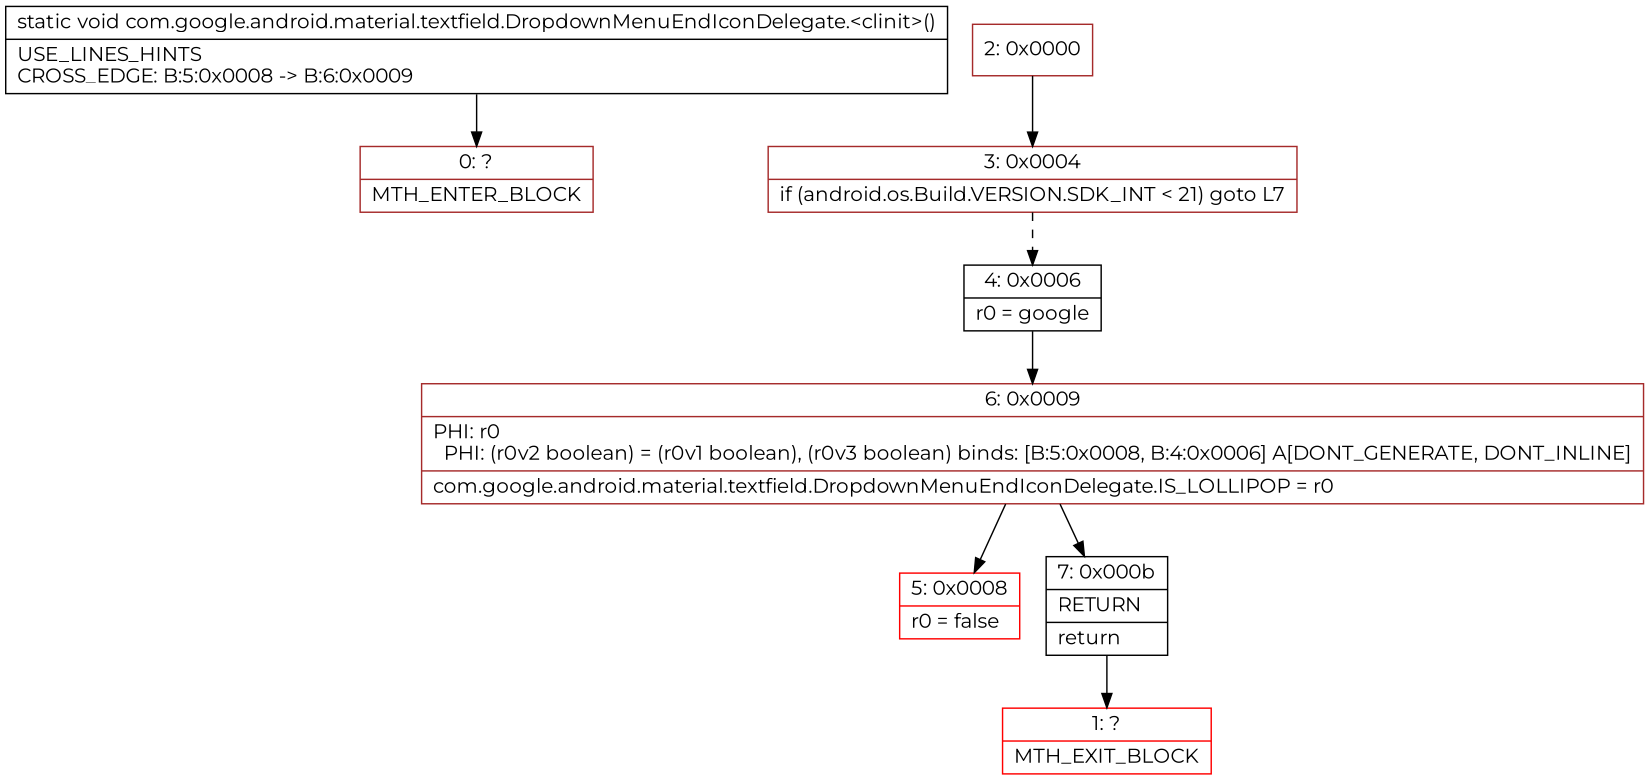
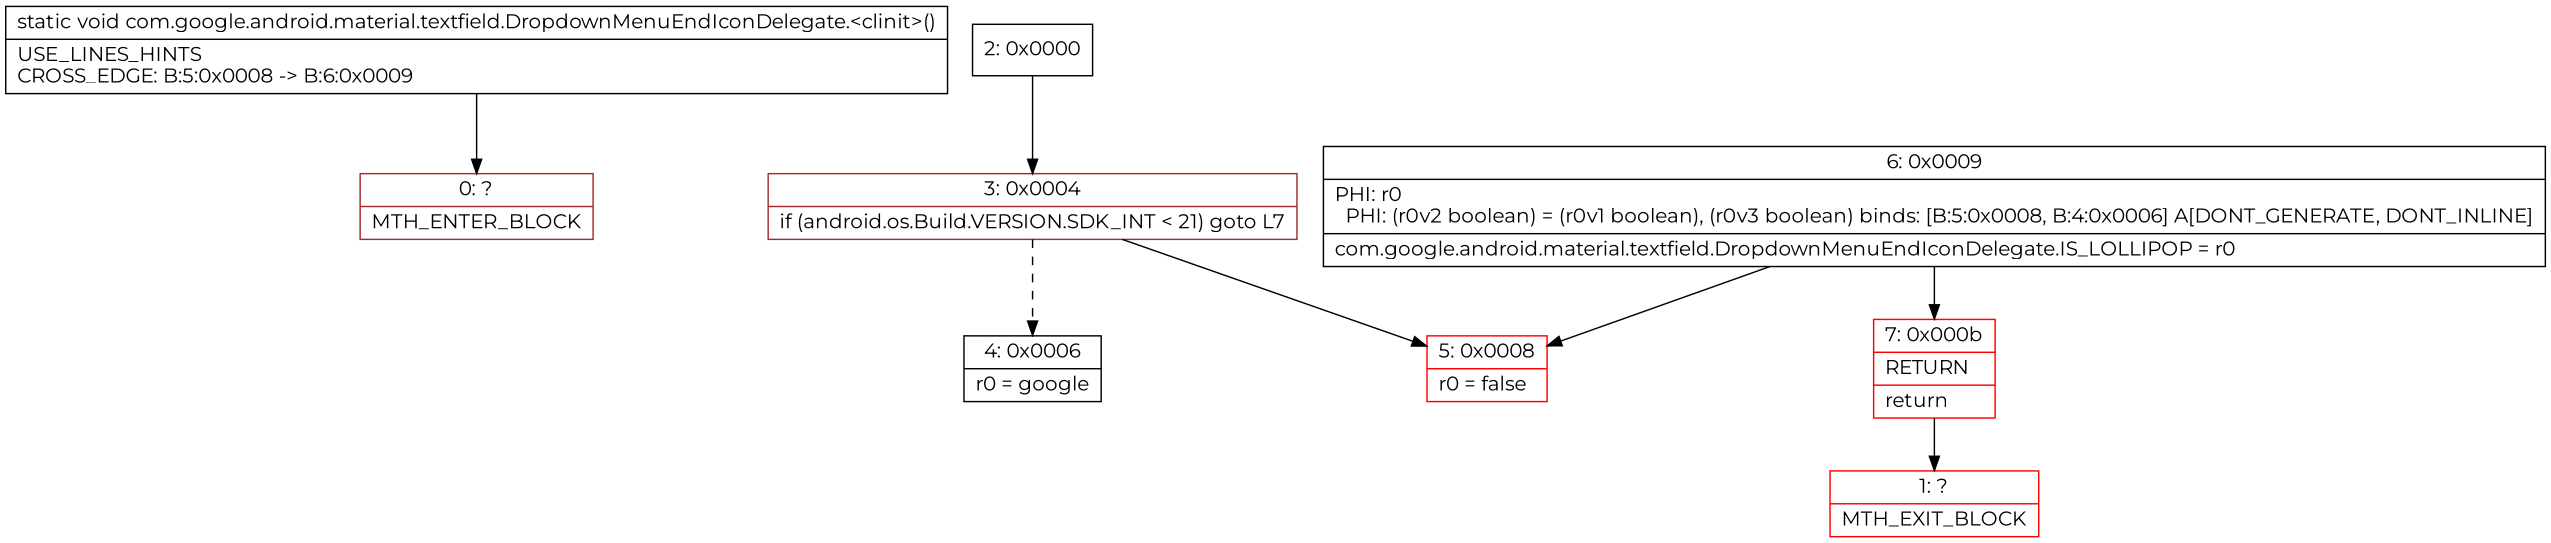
(1033, 50) -> (1033, 50)
none -> (1268, 290)
(1033, 350) -> none
(1033, 444) -> (1934, 207)
(1107, 606) -> (1934, 369)
